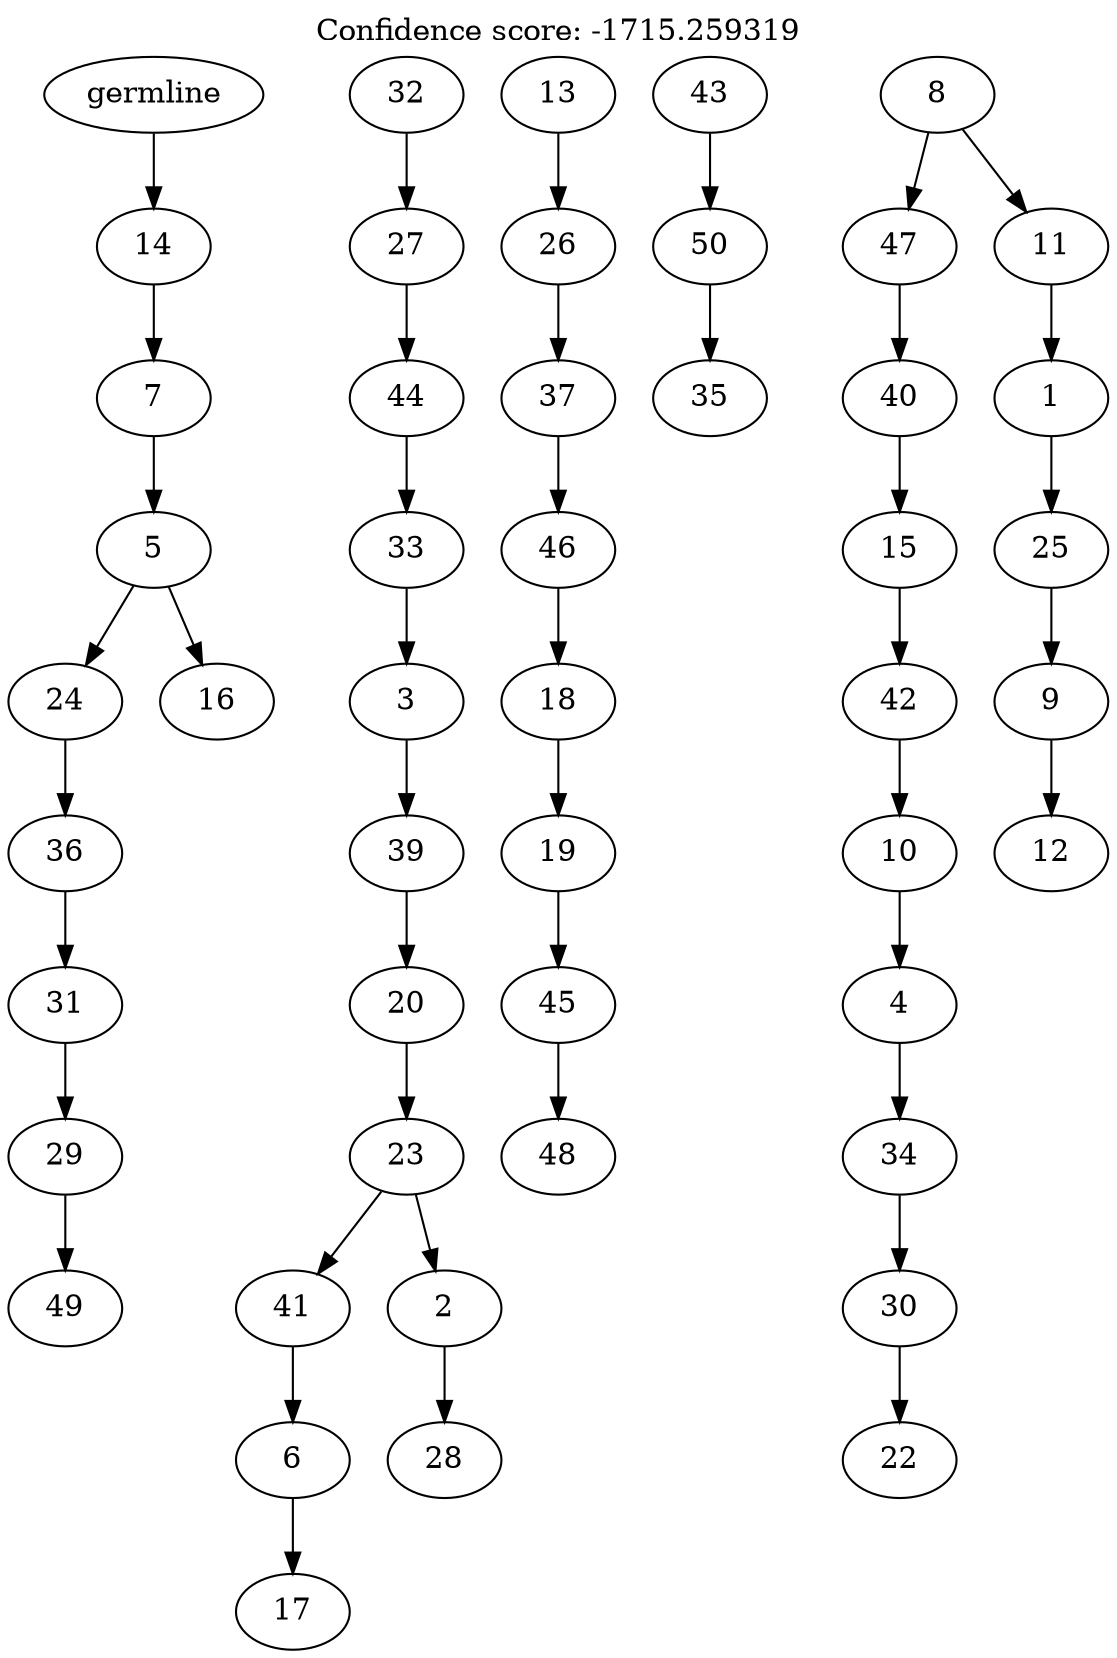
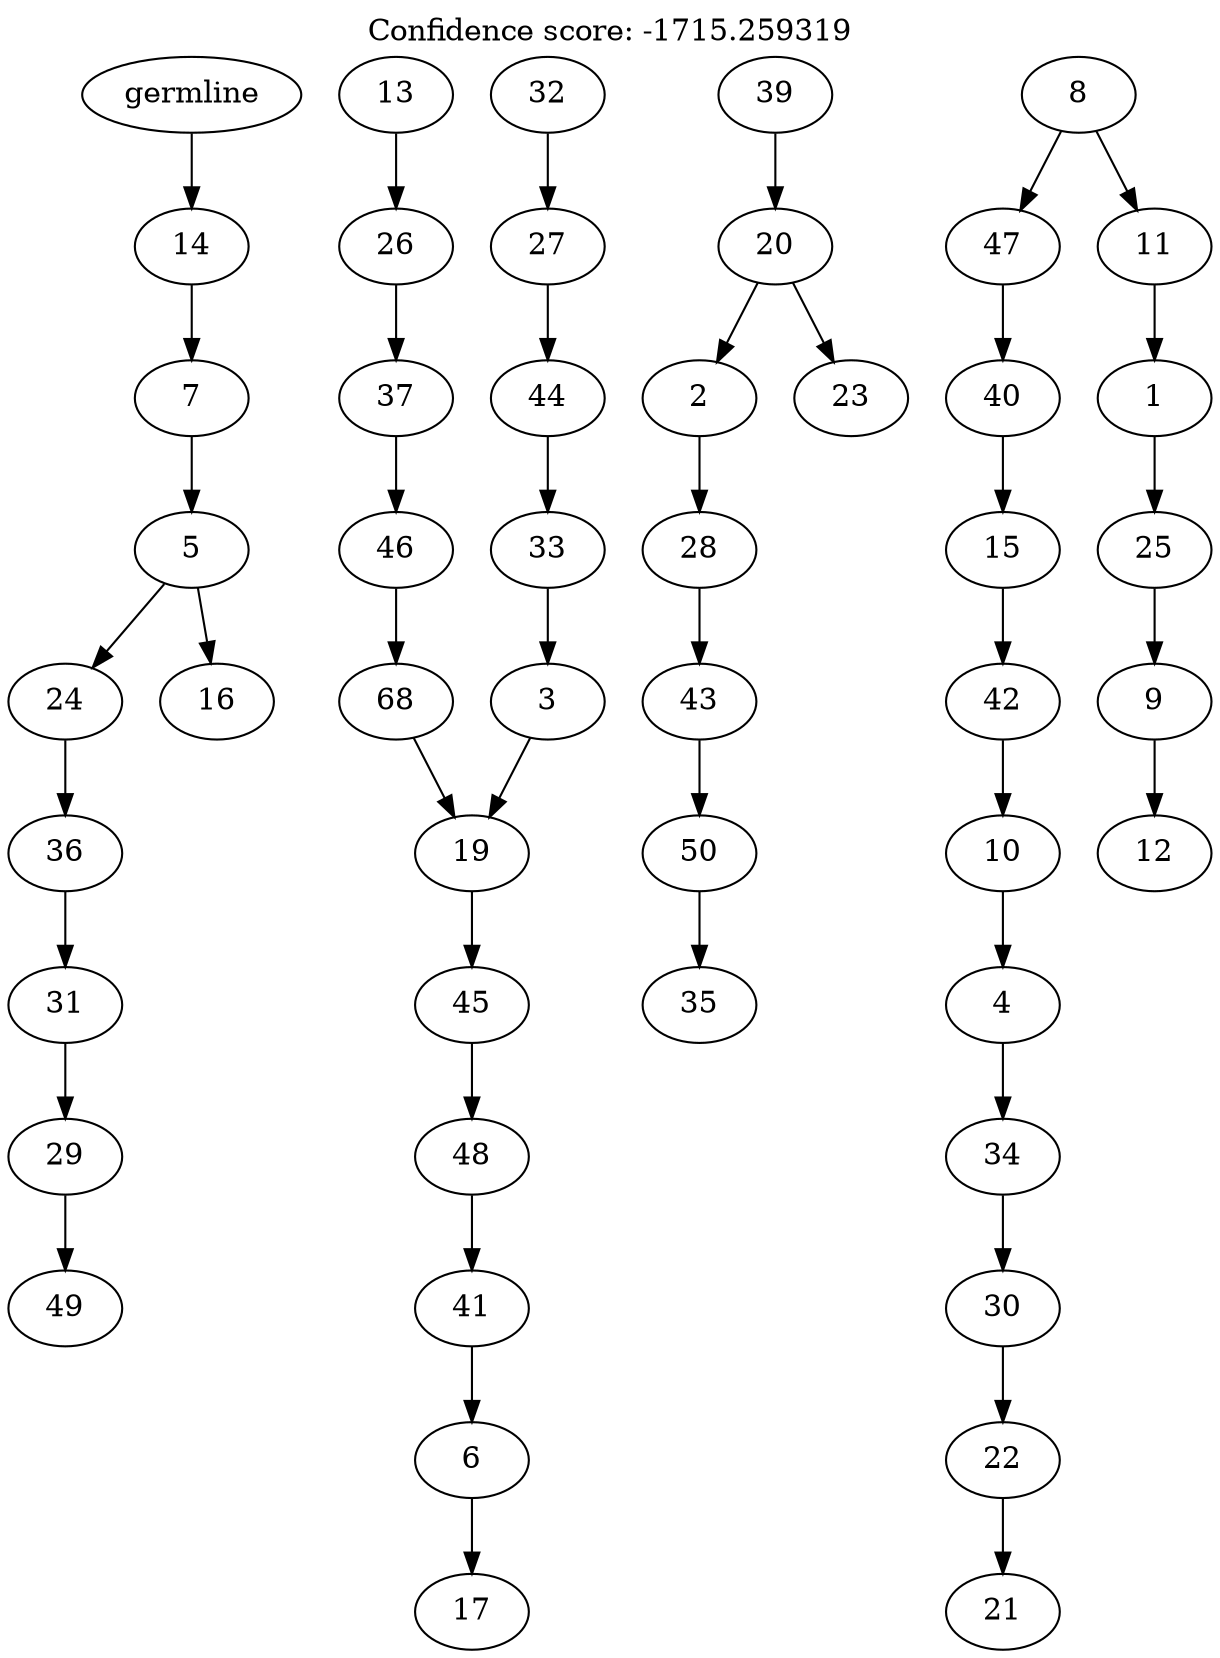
none -> (700, 615)
(558, 702) -> (396, 702)
(407, 767) -> (515, 768)
(423, 1222) -> (742, 313)
(356, 1224) -> (472, 1222)
none -> (1003, 1612)
